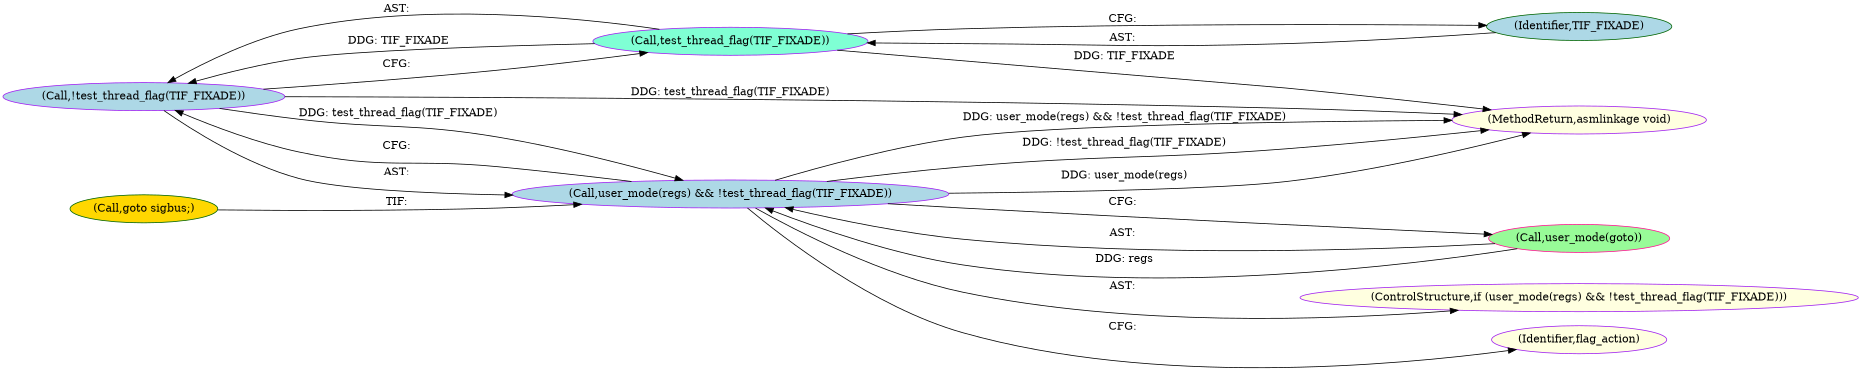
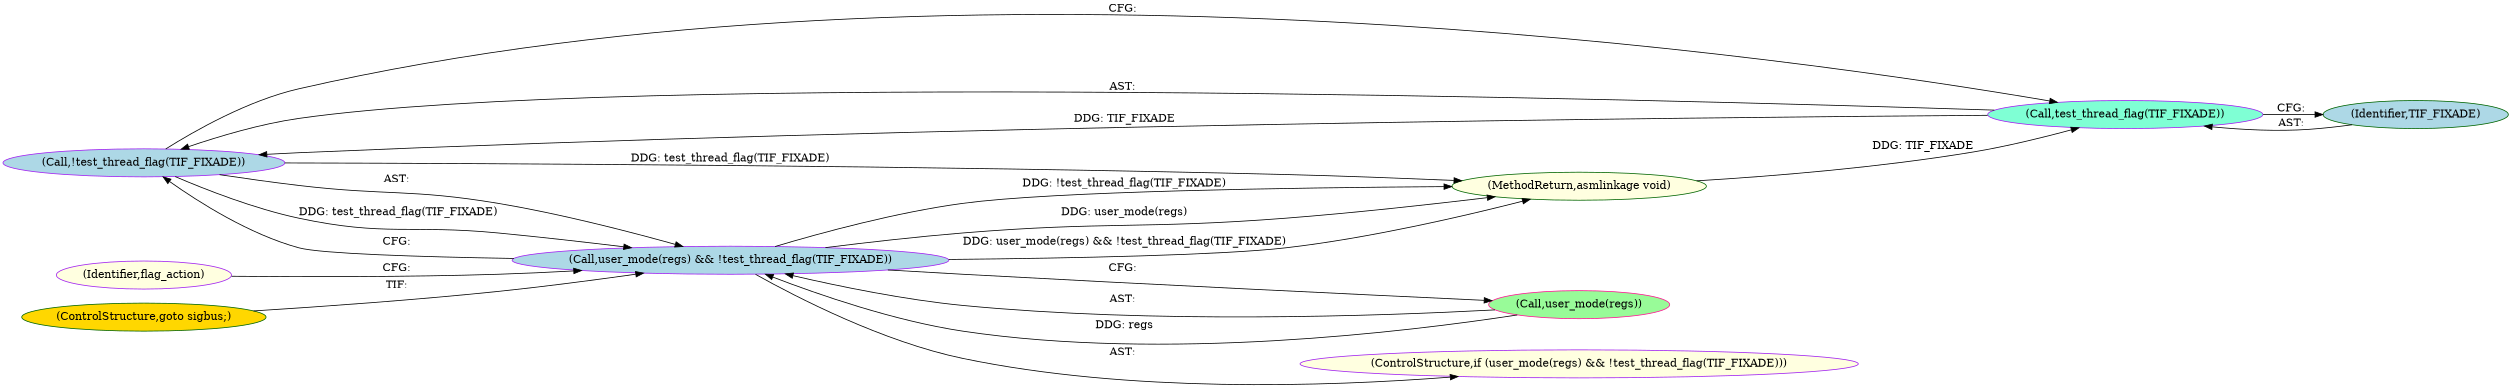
(1160, 77) -> (1885, 164)
(1579, 120) -> (1579, 186)
(144, 209) -> (144, 317)
(1579, 238) -> (1579, 305)
(1110, 360) -> (403, 276)
